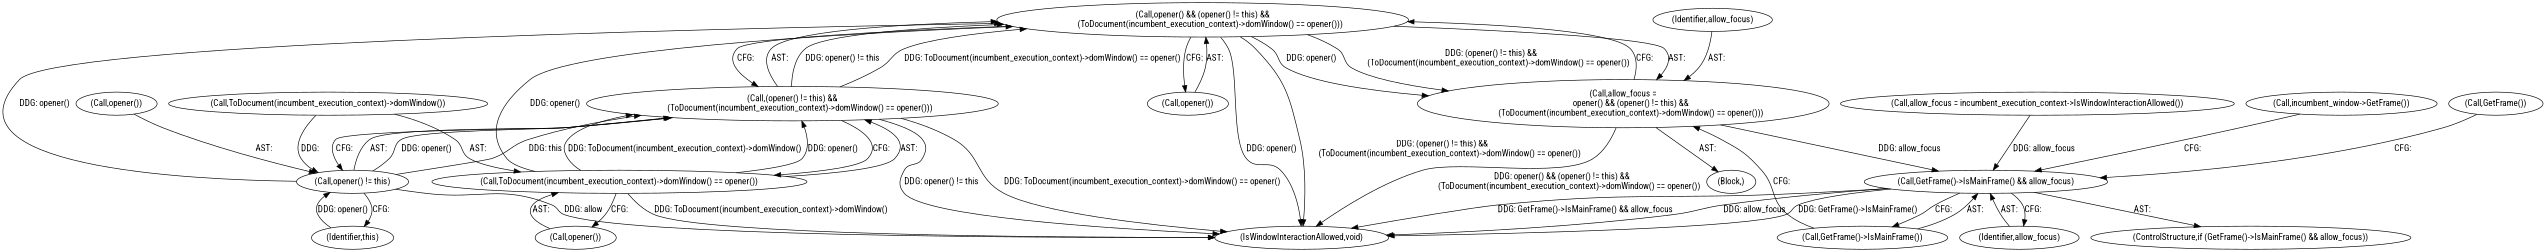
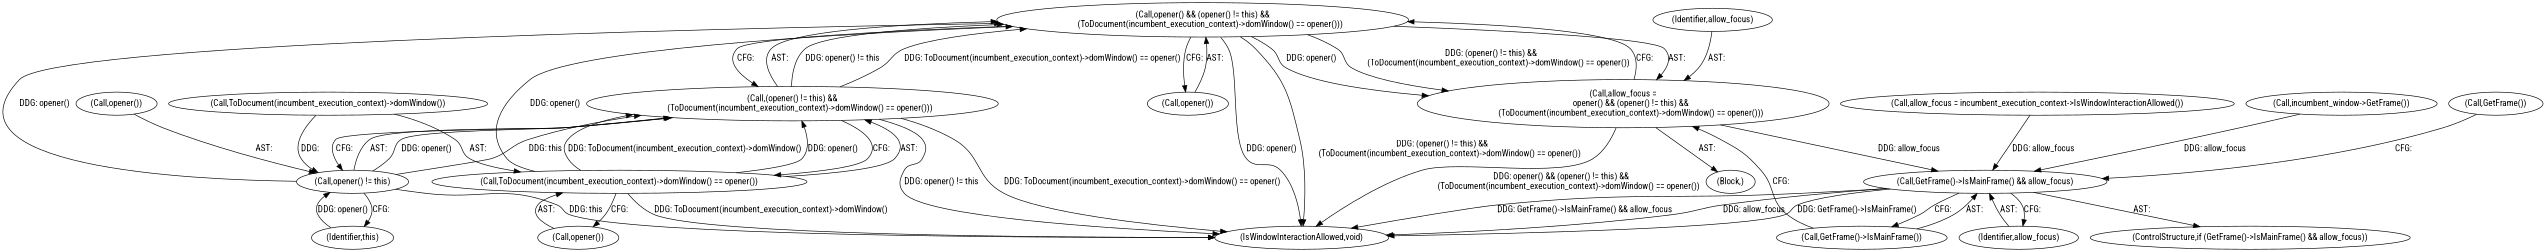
(2194, 149) -> (2215, 149)
(583, 210) -> (586, 210)
